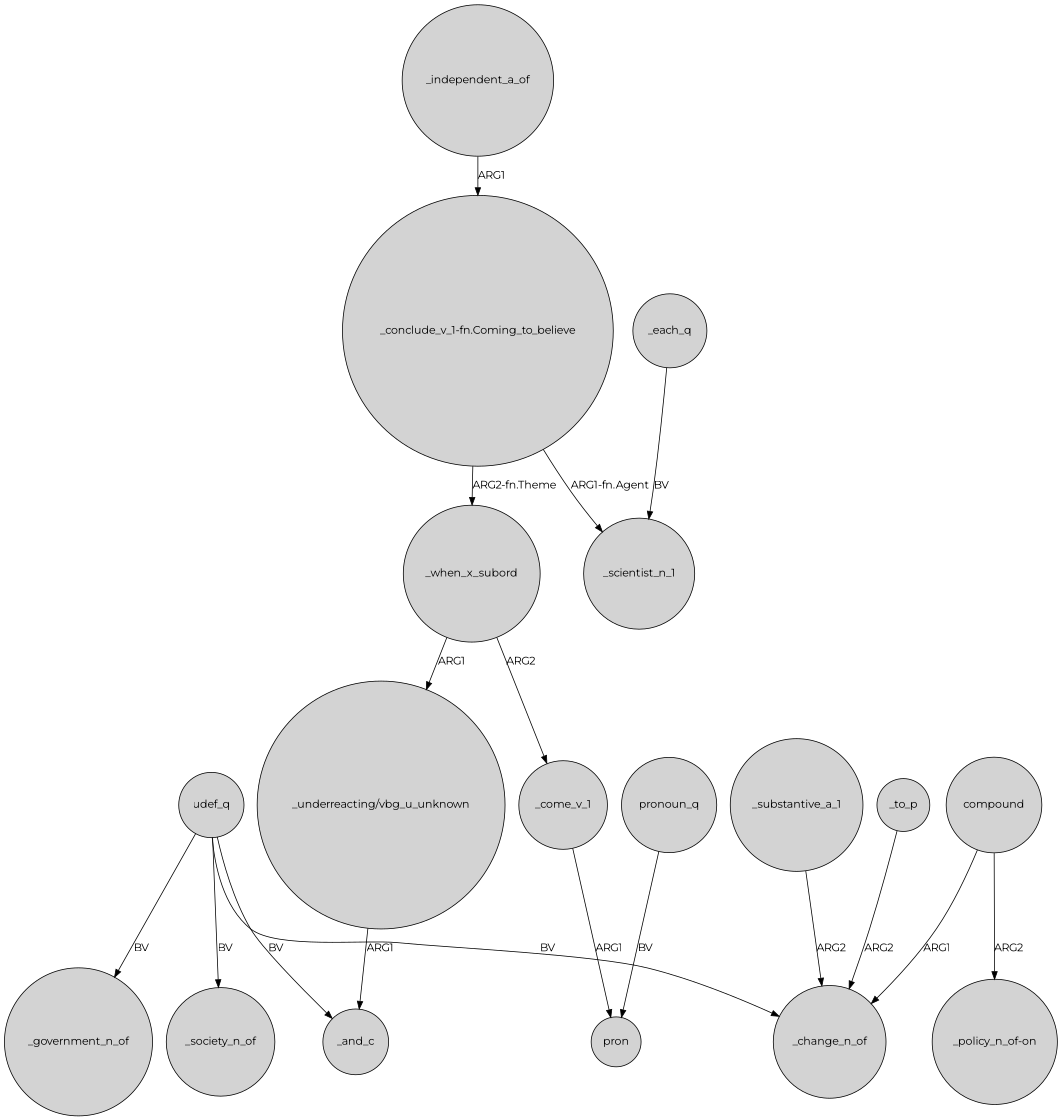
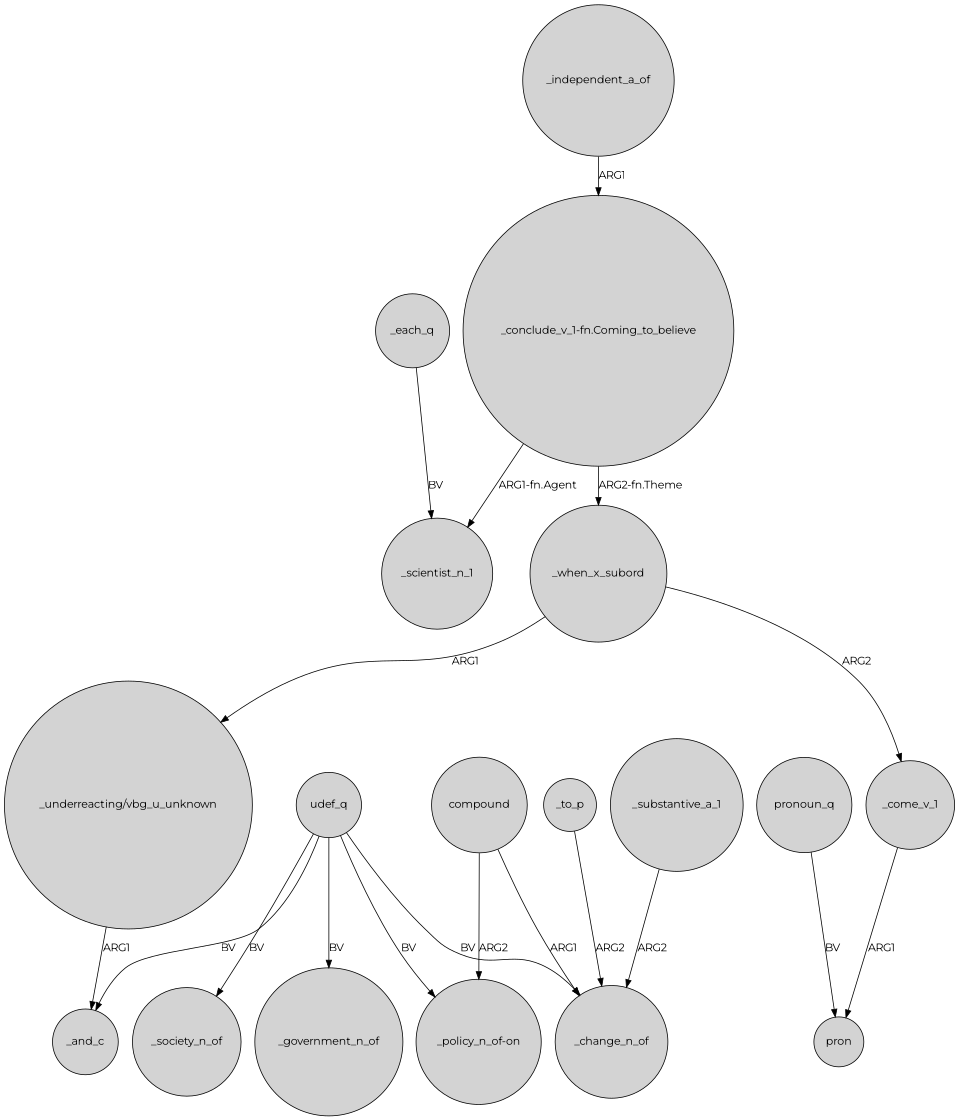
none -> (379, 917)
